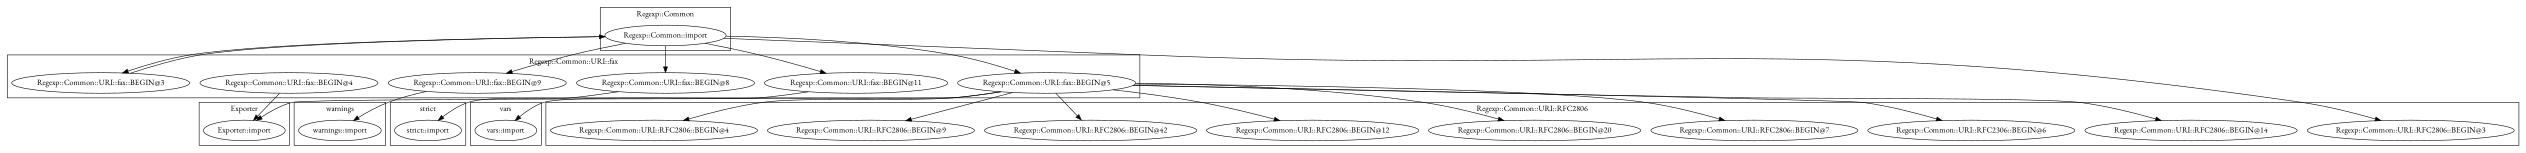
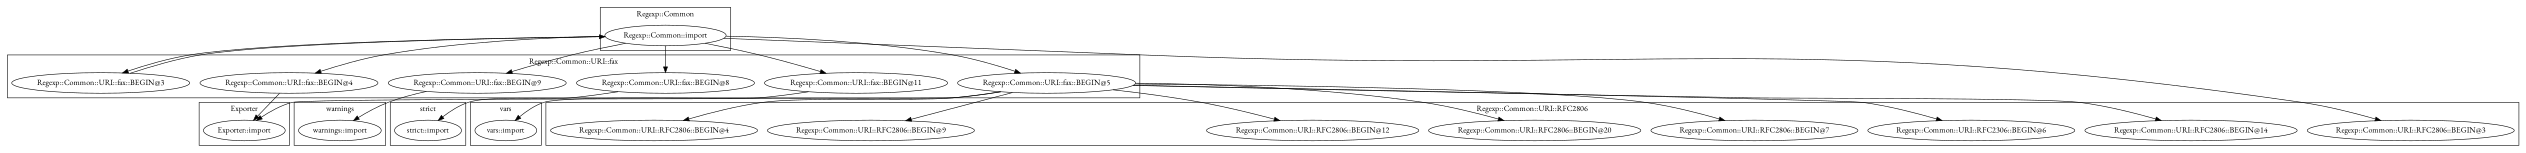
none -> (462, 45)
(1091, 130) -> none
